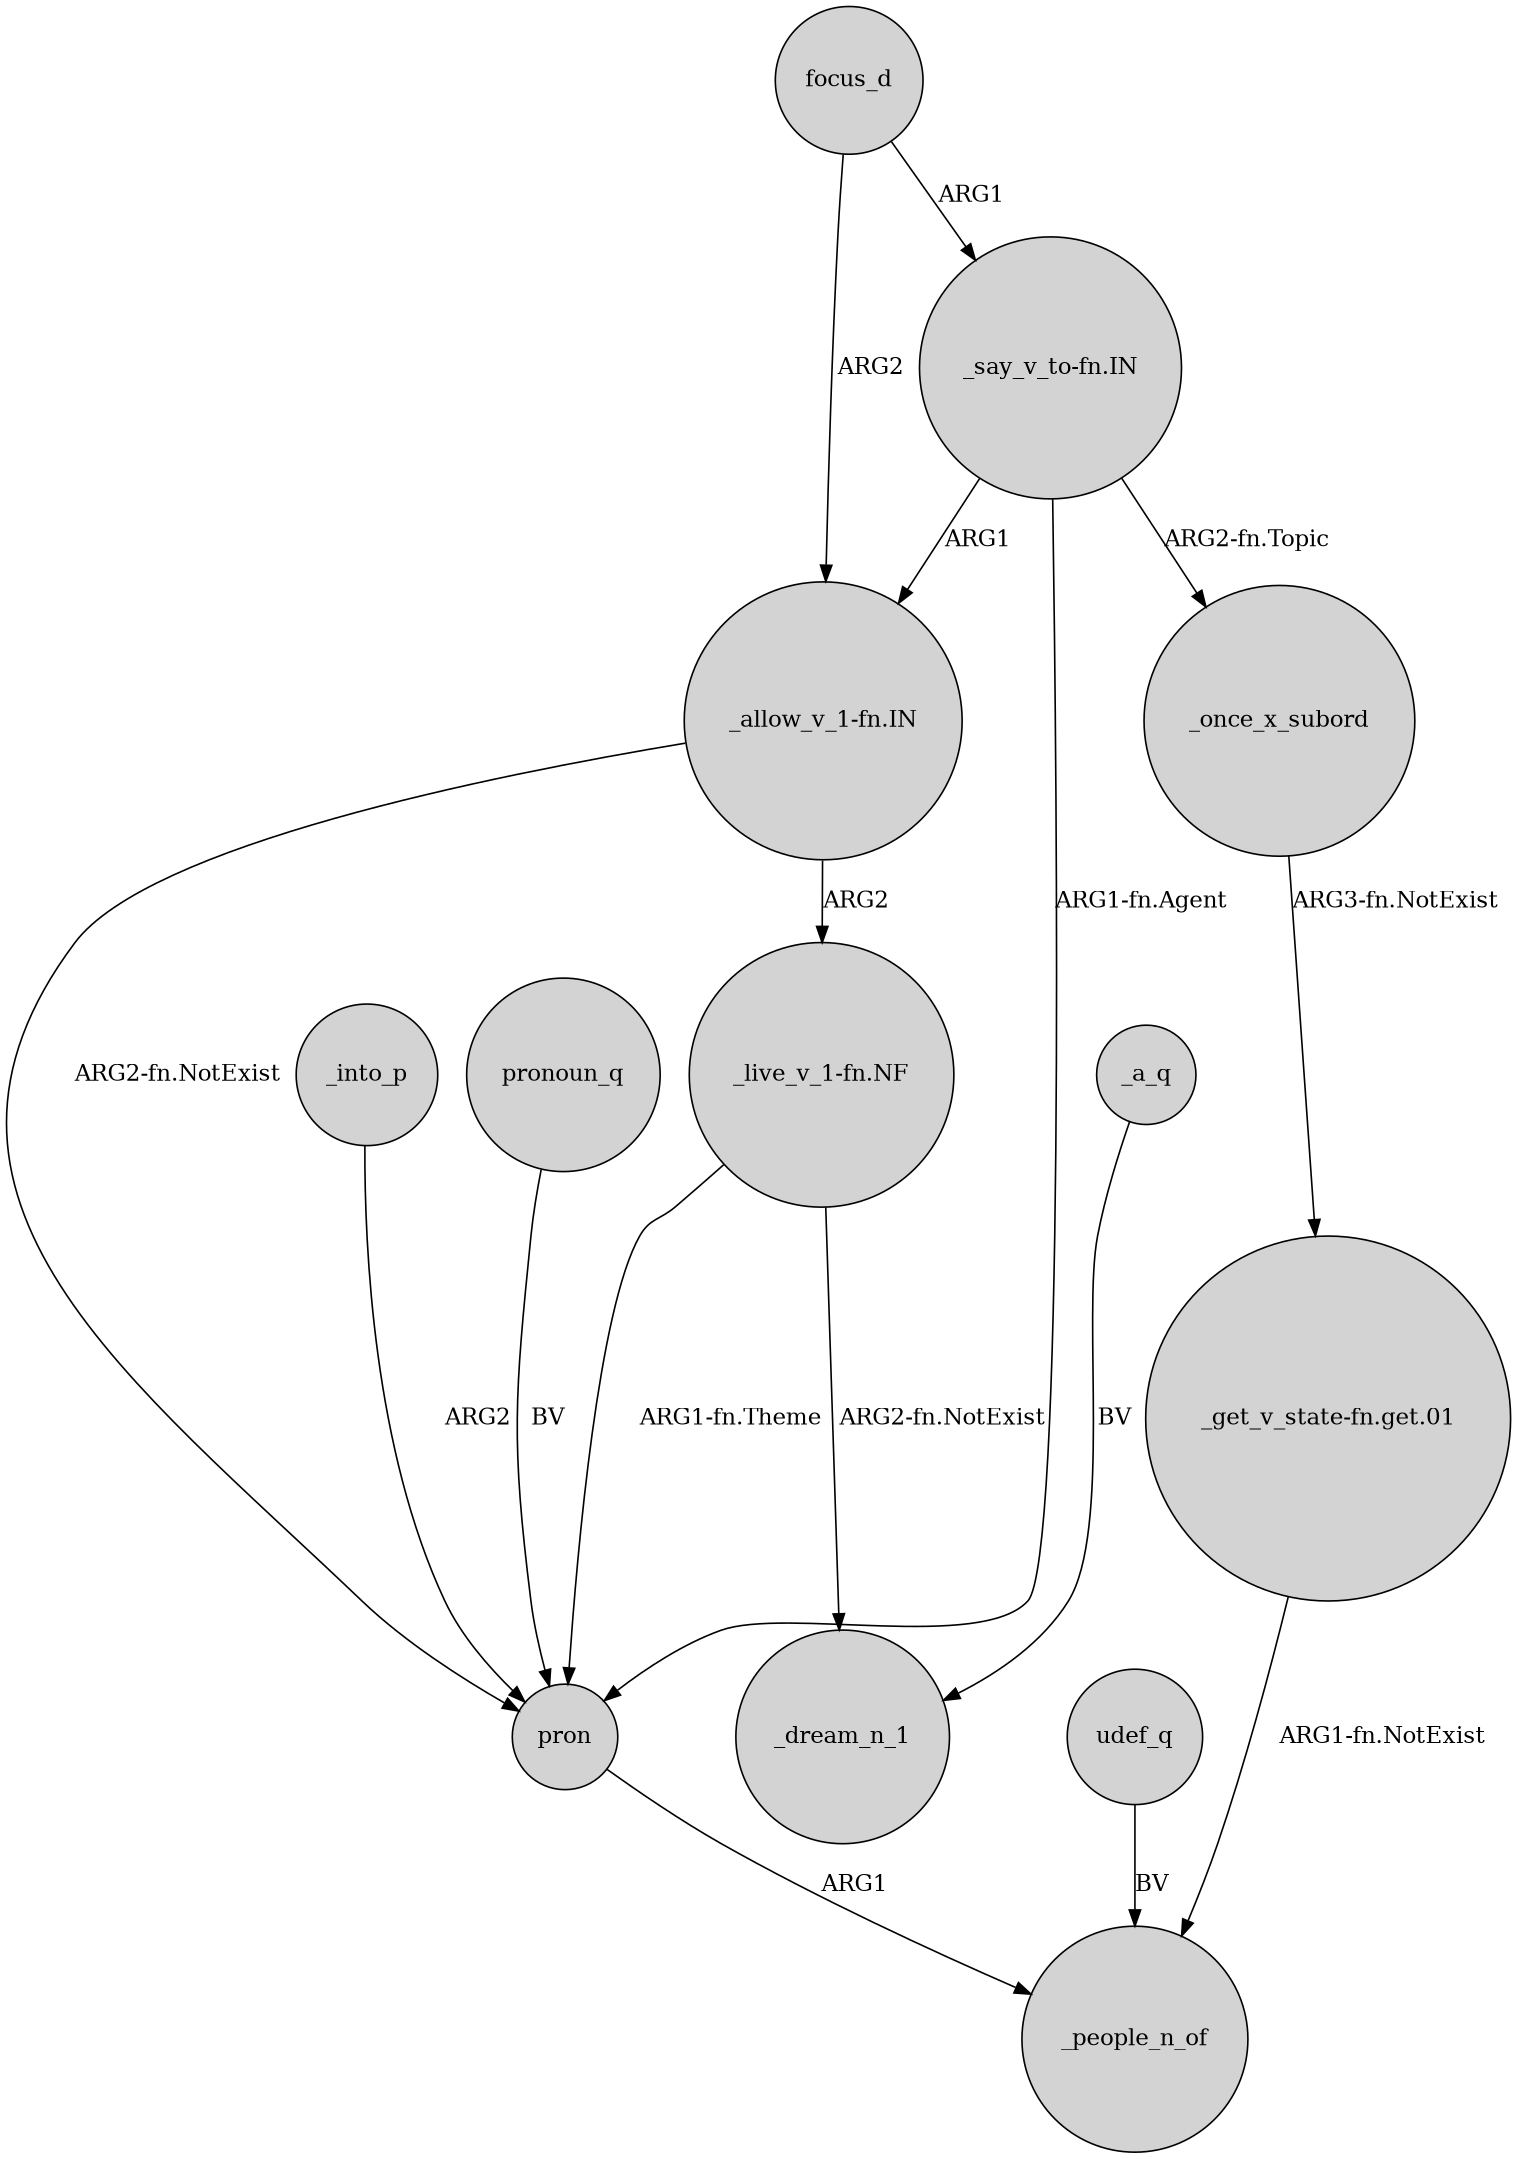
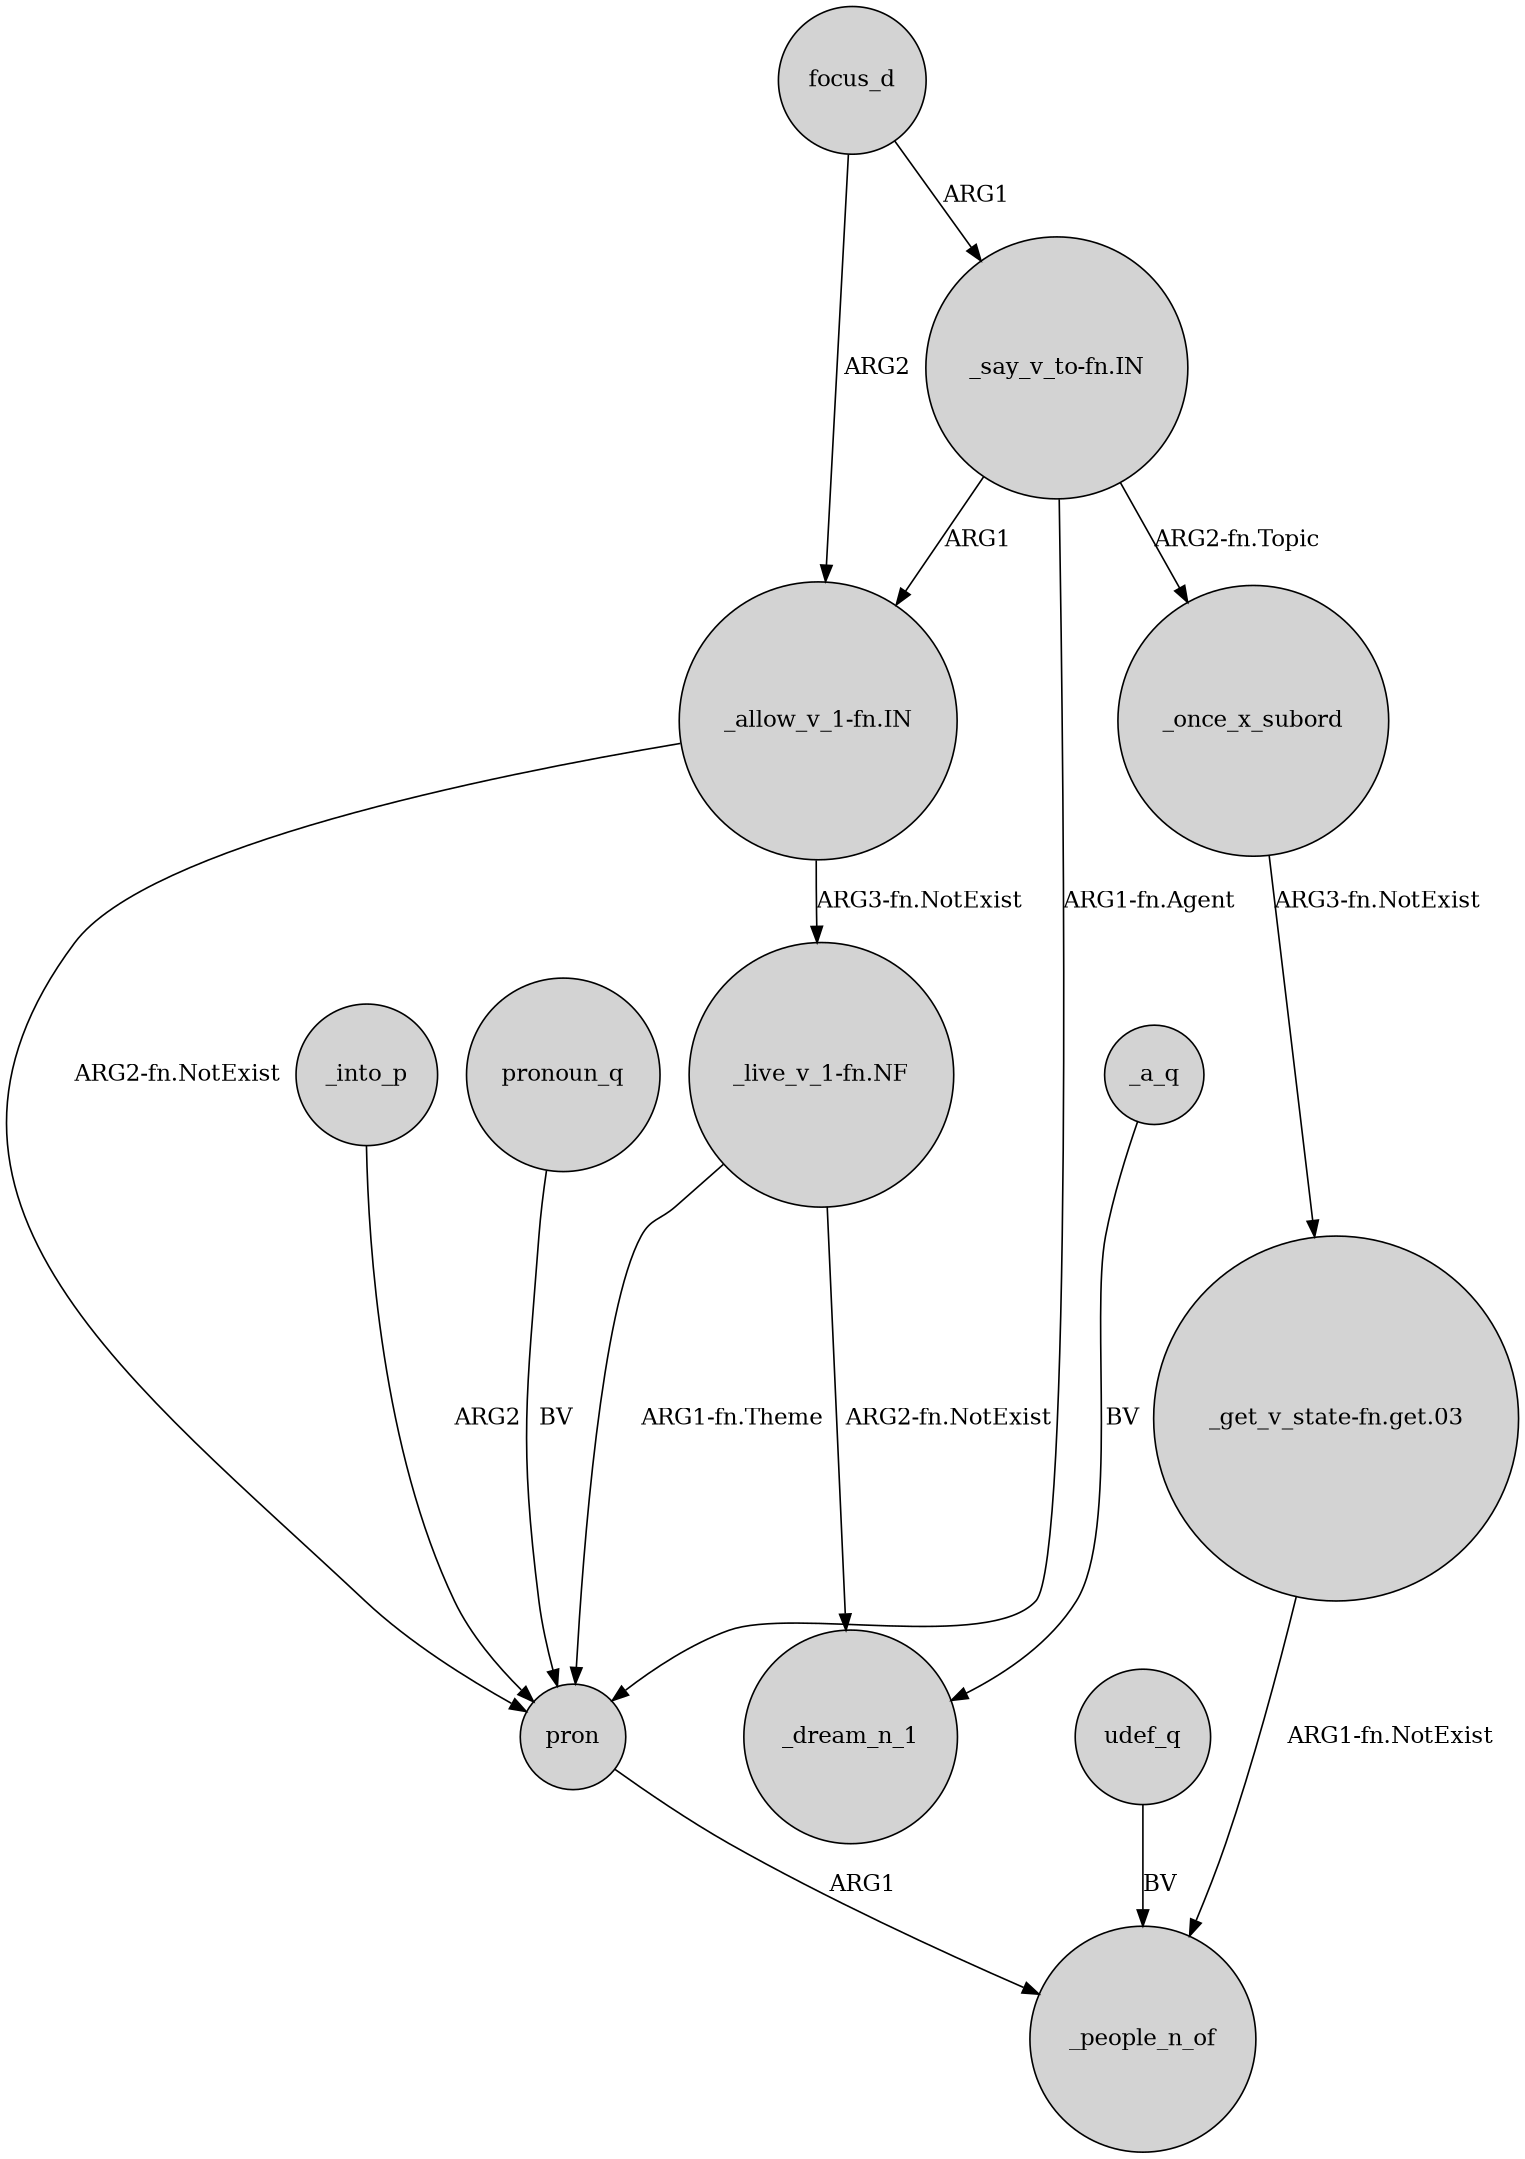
(856, 902) -> (920, 902)
(1328, 1419) -> (1336, 1419)
